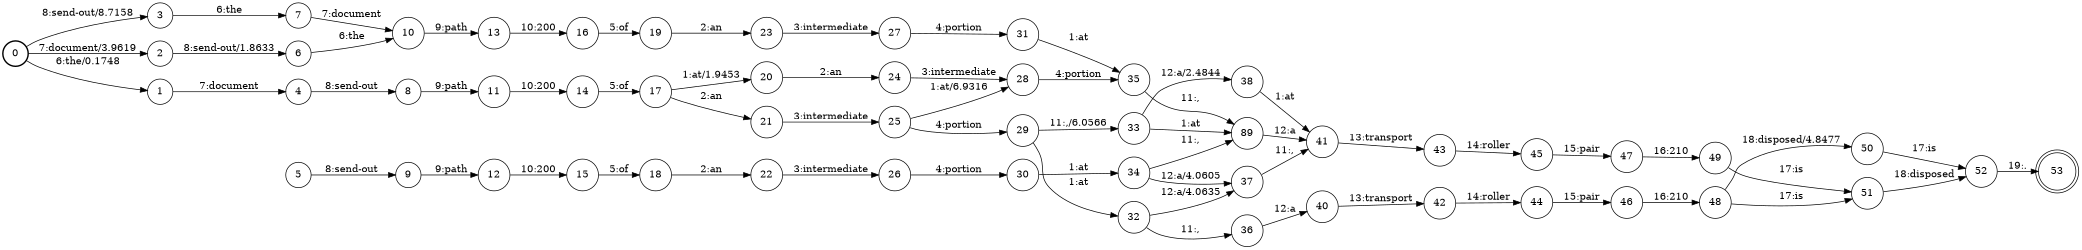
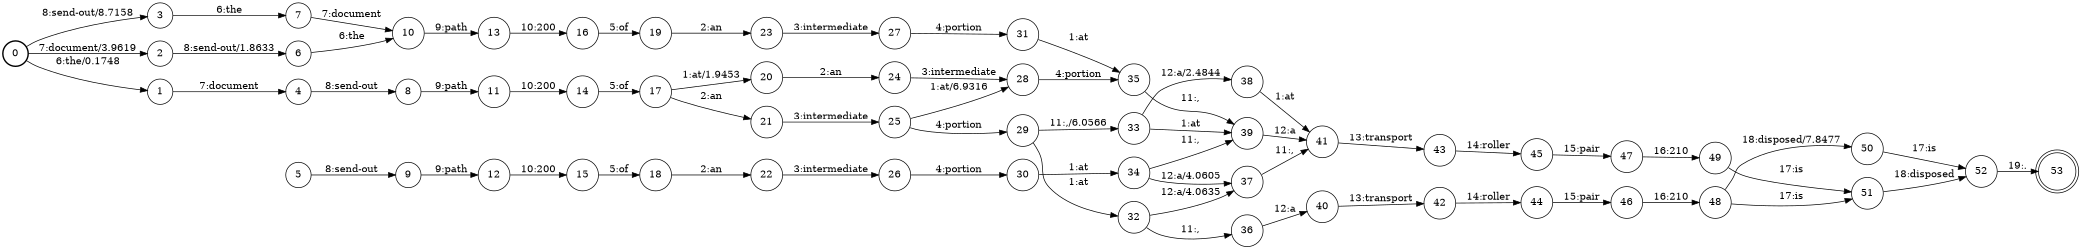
(1247, 133) -> (1247, 133)
(1791, 140) -> (1791, 140)
